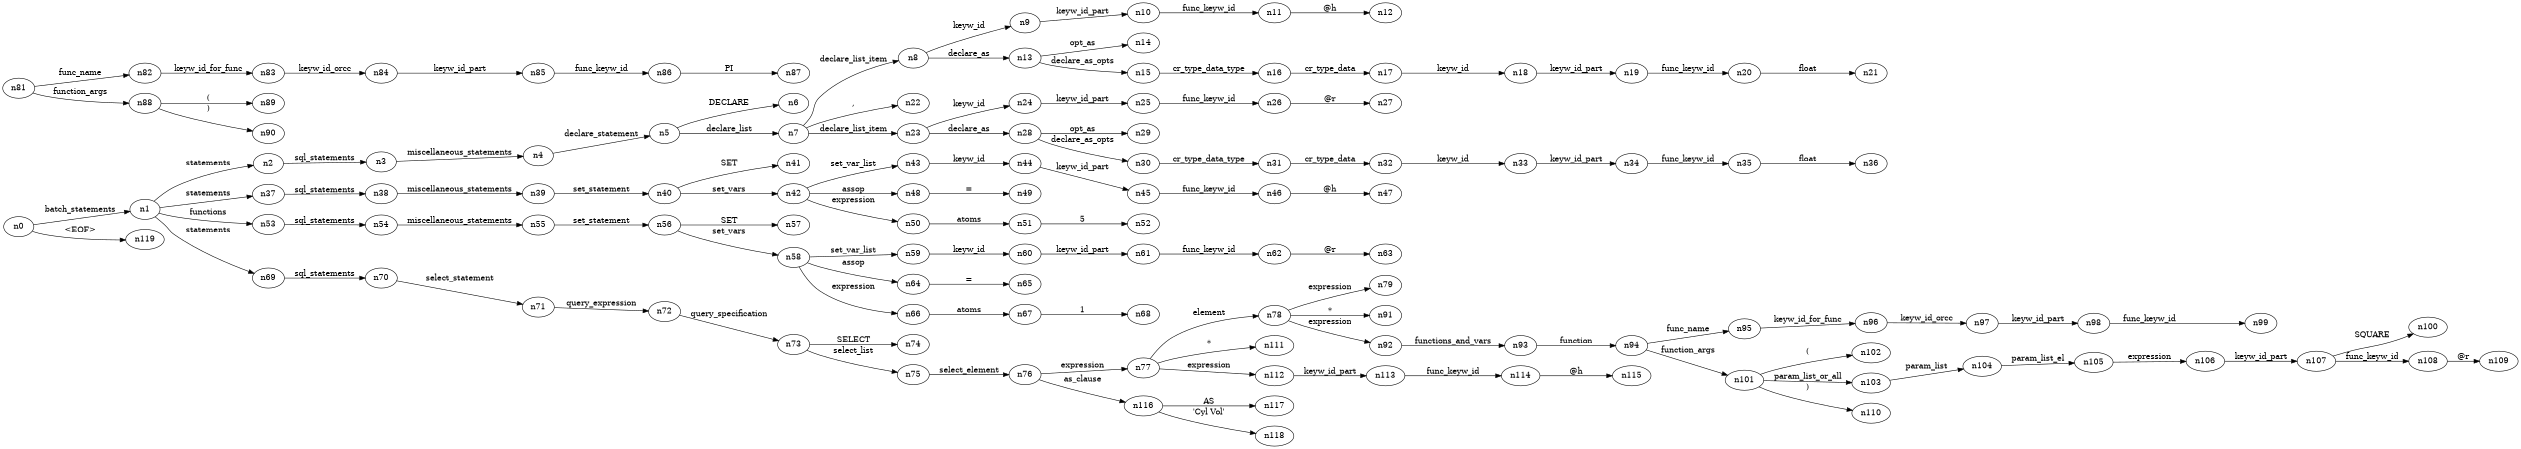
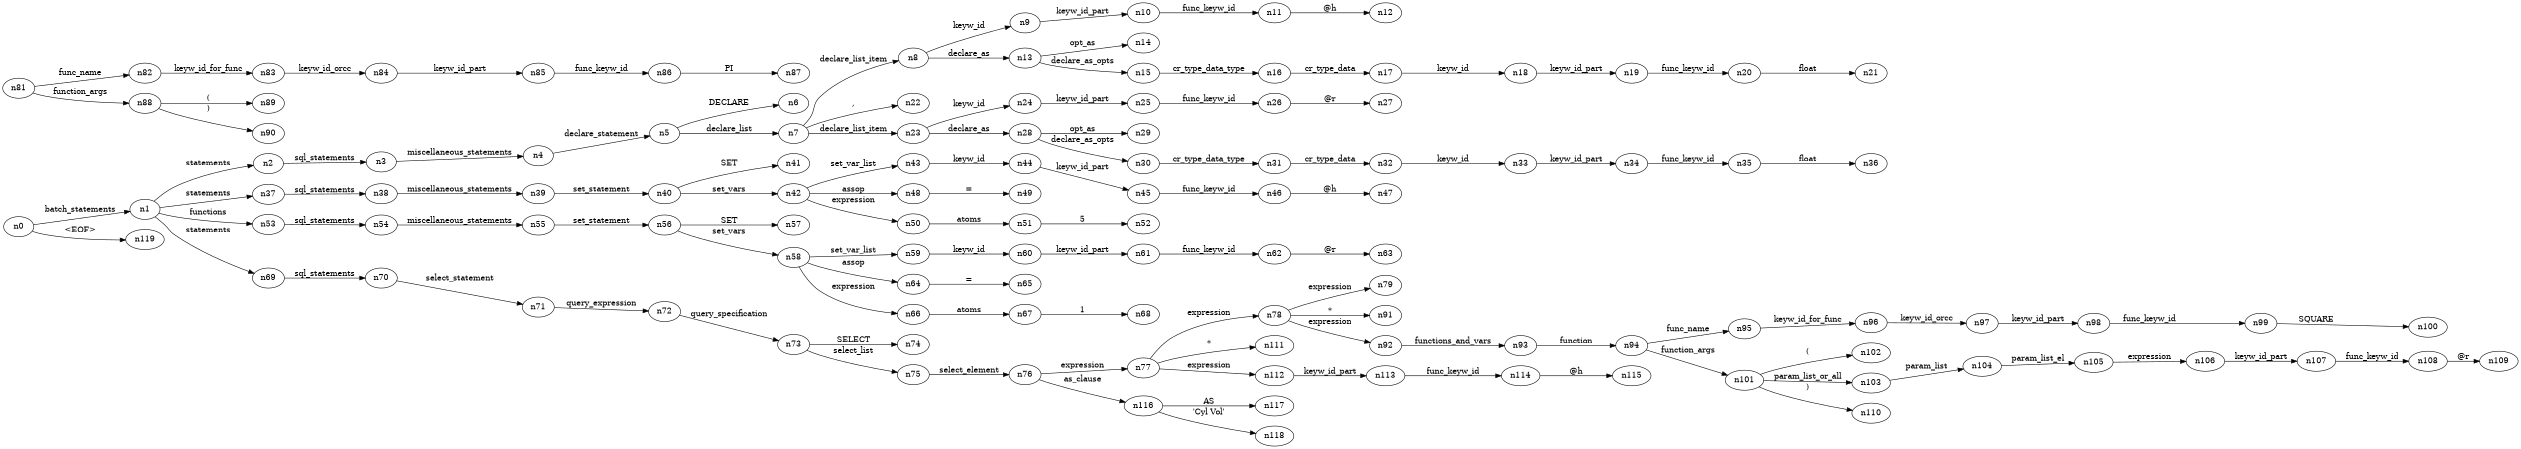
(1209, 313) -> (1209, 313)
(2371, 347) -> (2340, 325)
